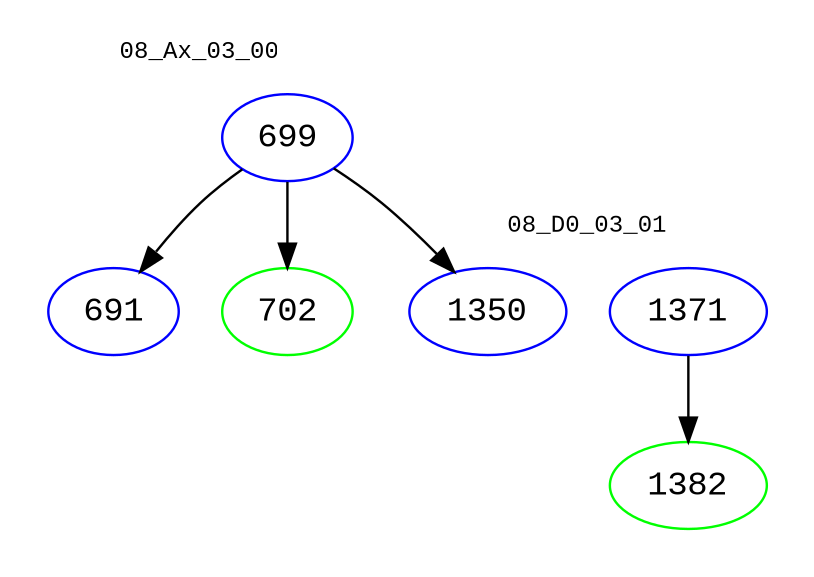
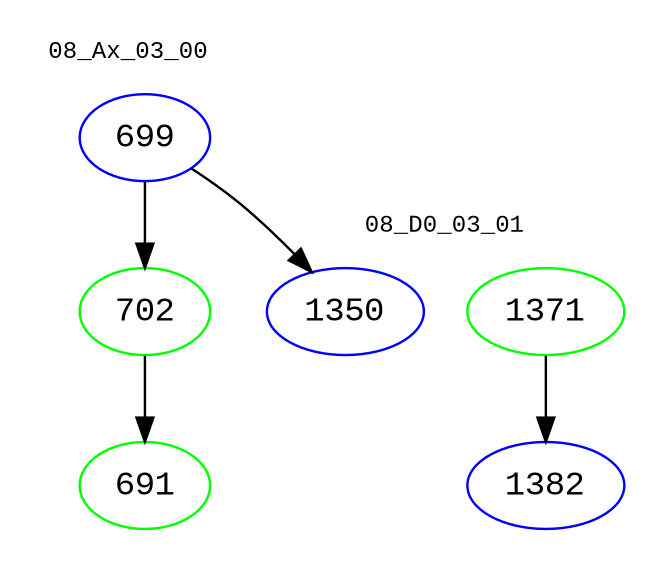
(196, 207) -> (145, 387)
(114, 312) -> (145, 485)
(688, 312) -> (546, 312)
(688, 485) -> (546, 485)
